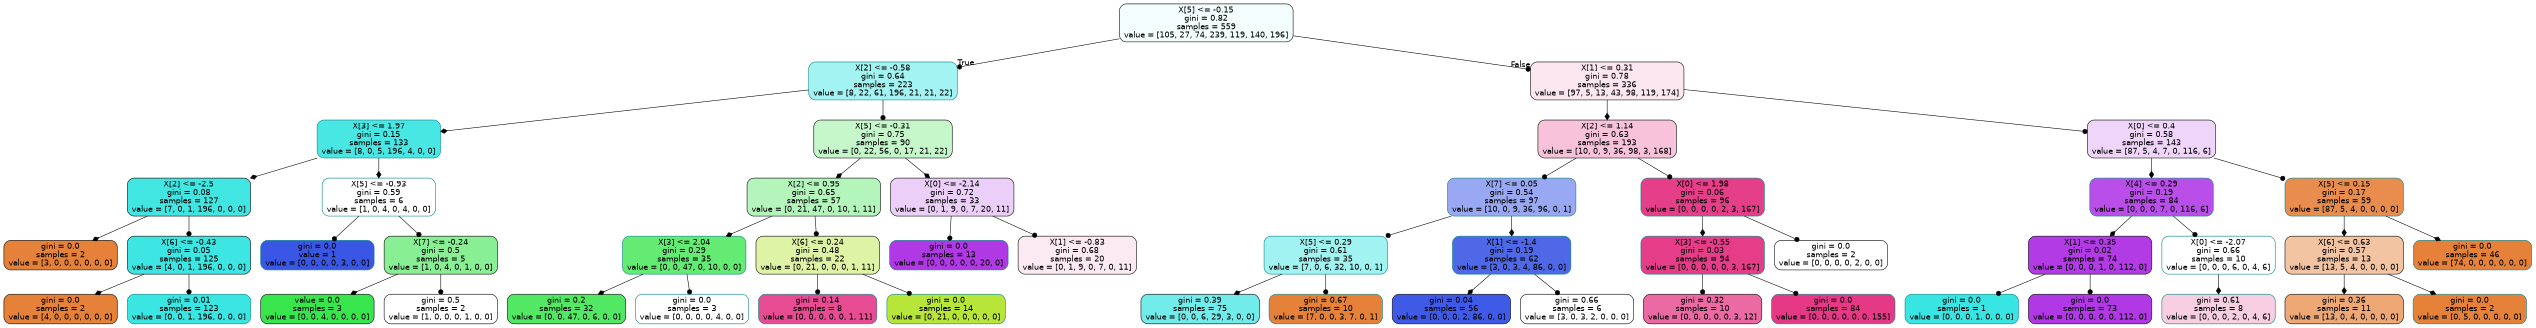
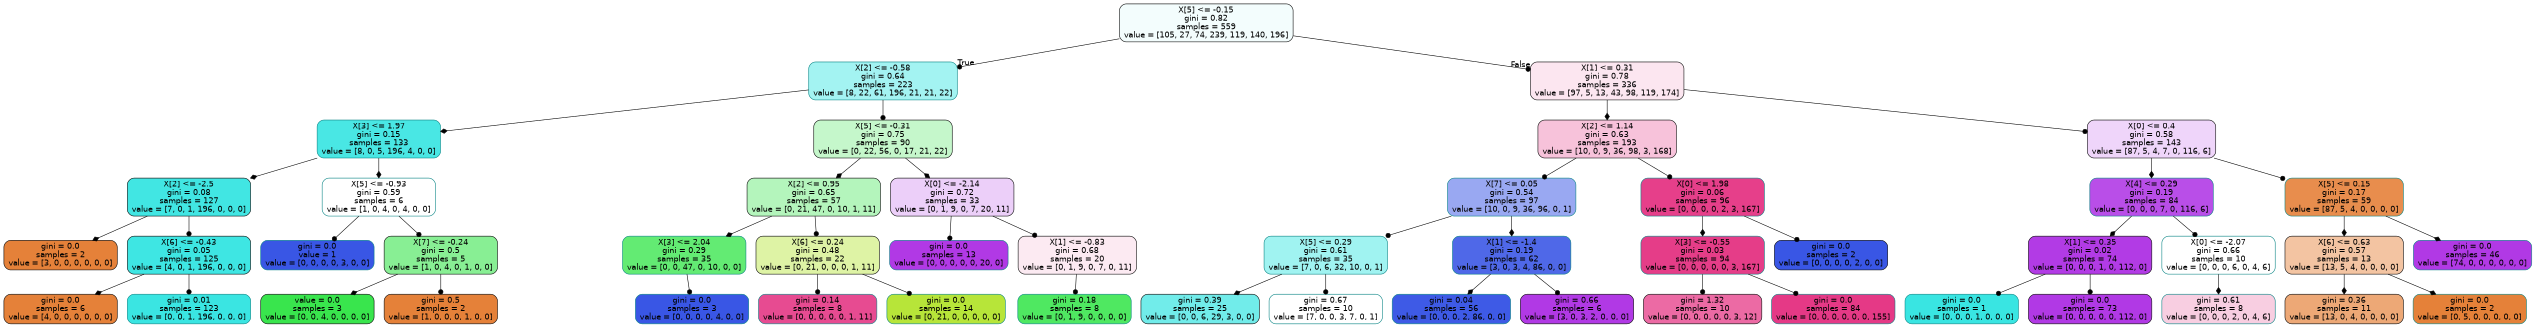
(1831, 255) -> (1831, 255)
(2473, 255) -> (2473, 255)
(61, 309) -> (61, 309)
(441, 309) -> (441, 309)
(566, 309) -> none
(692, 309) -> (692, 309)
none -> (1075, 309)
(1200, 309) -> (1200, 309)
(1326, 309) -> (1326, 309)
(1451, 309) -> (1451, 309)
(1577, 309) -> (1577, 309)
(1703, 309) -> (1703, 309)
